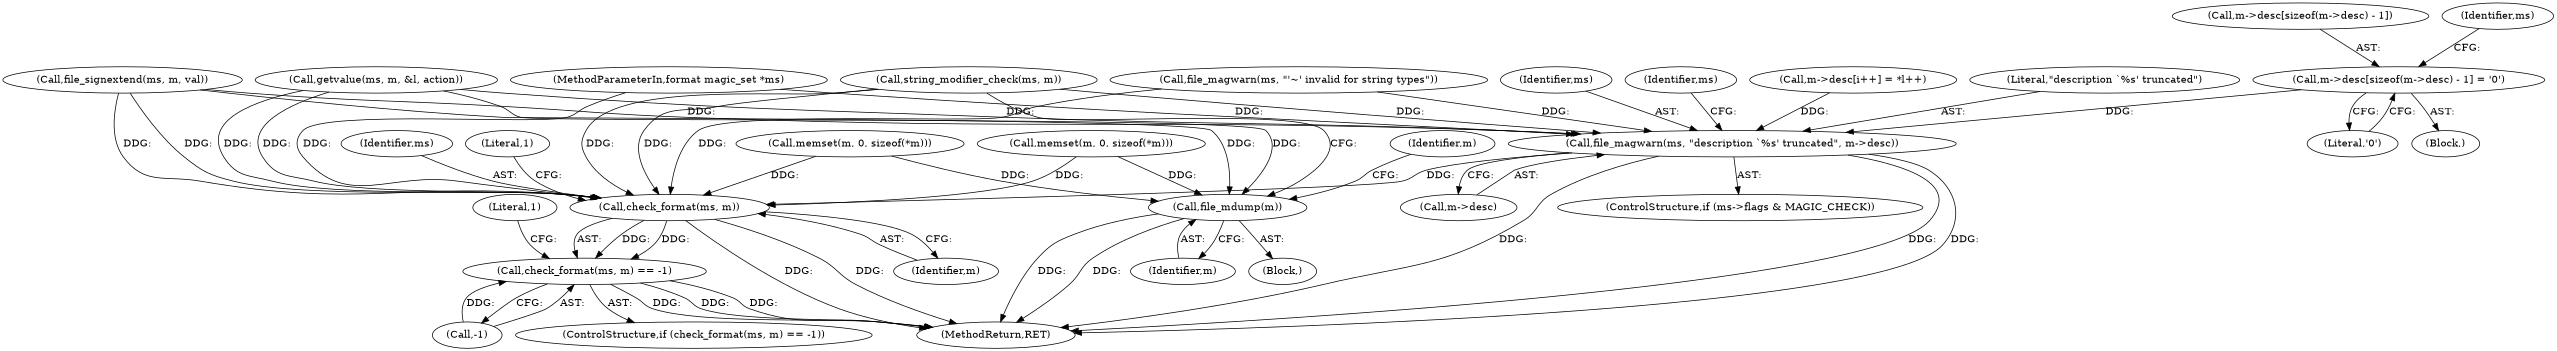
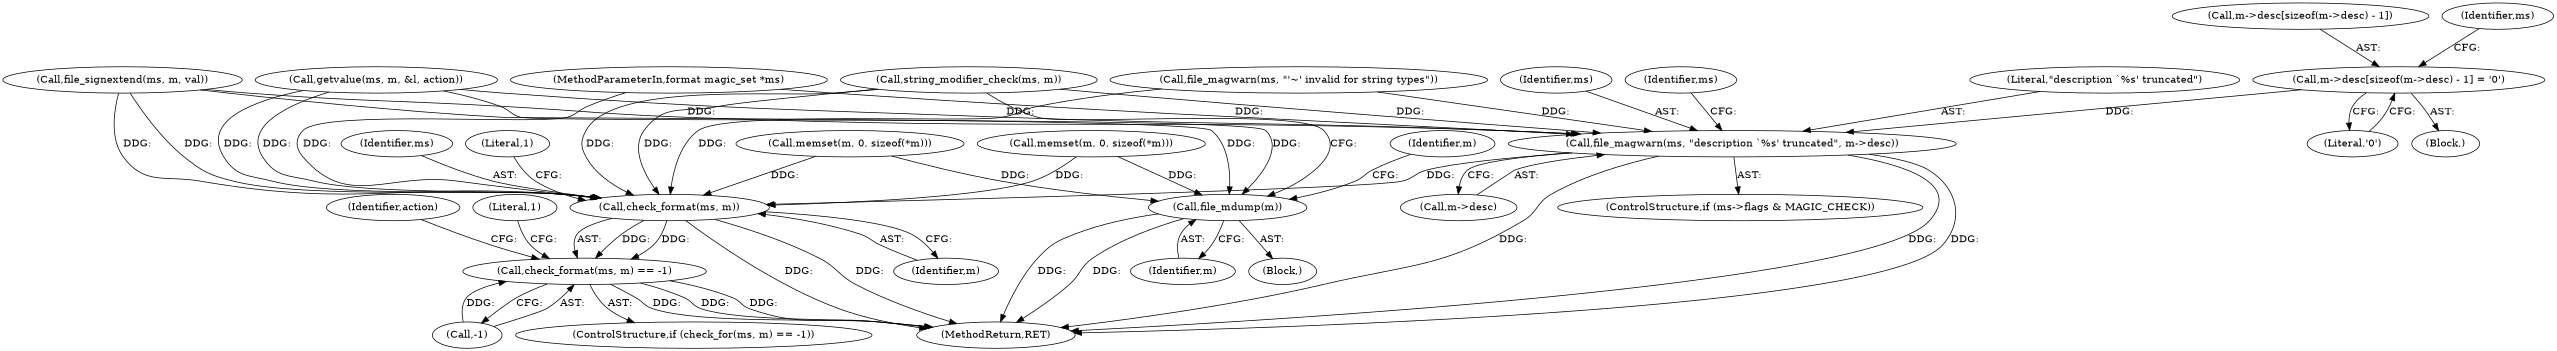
(1853, 80) -> none
none -> (393, 208)
(694, 335) -> (694, 335)
